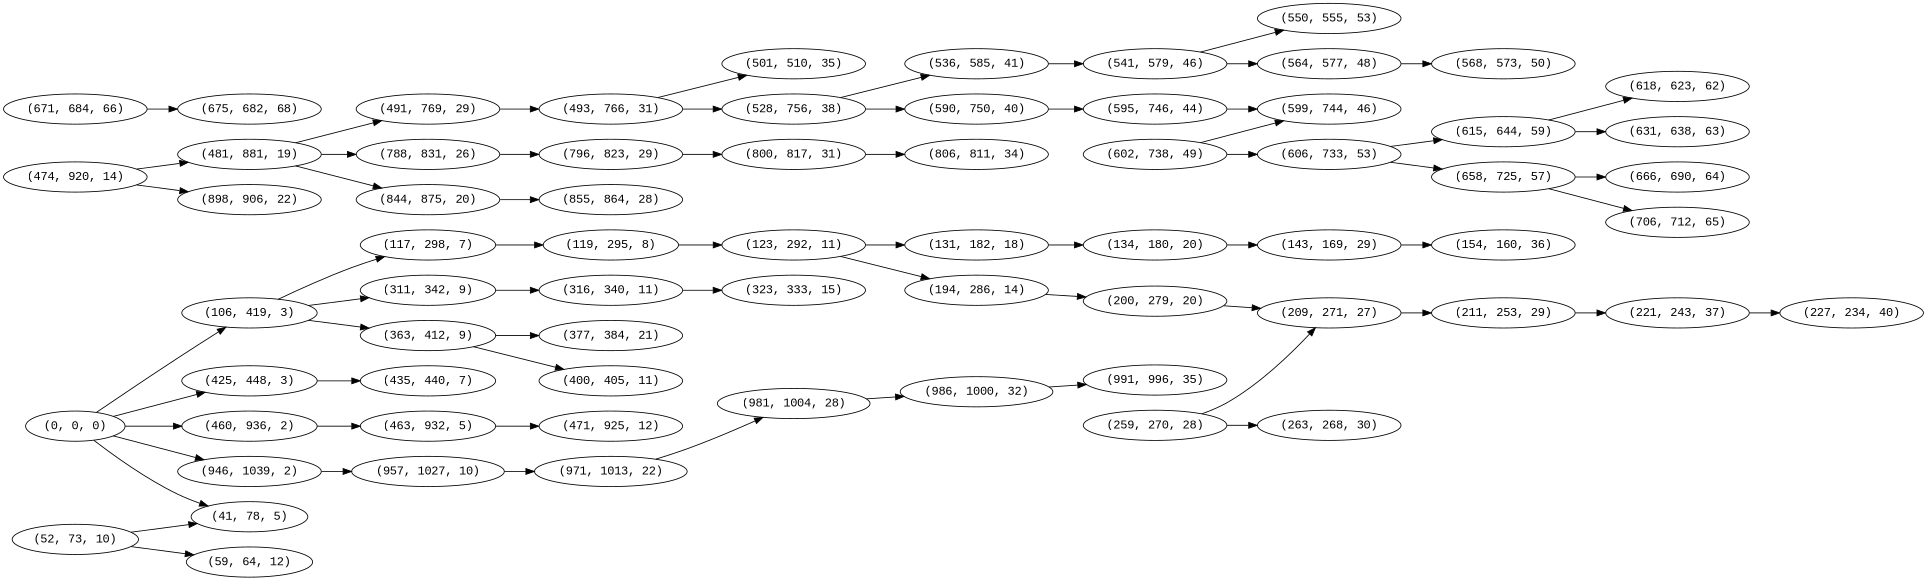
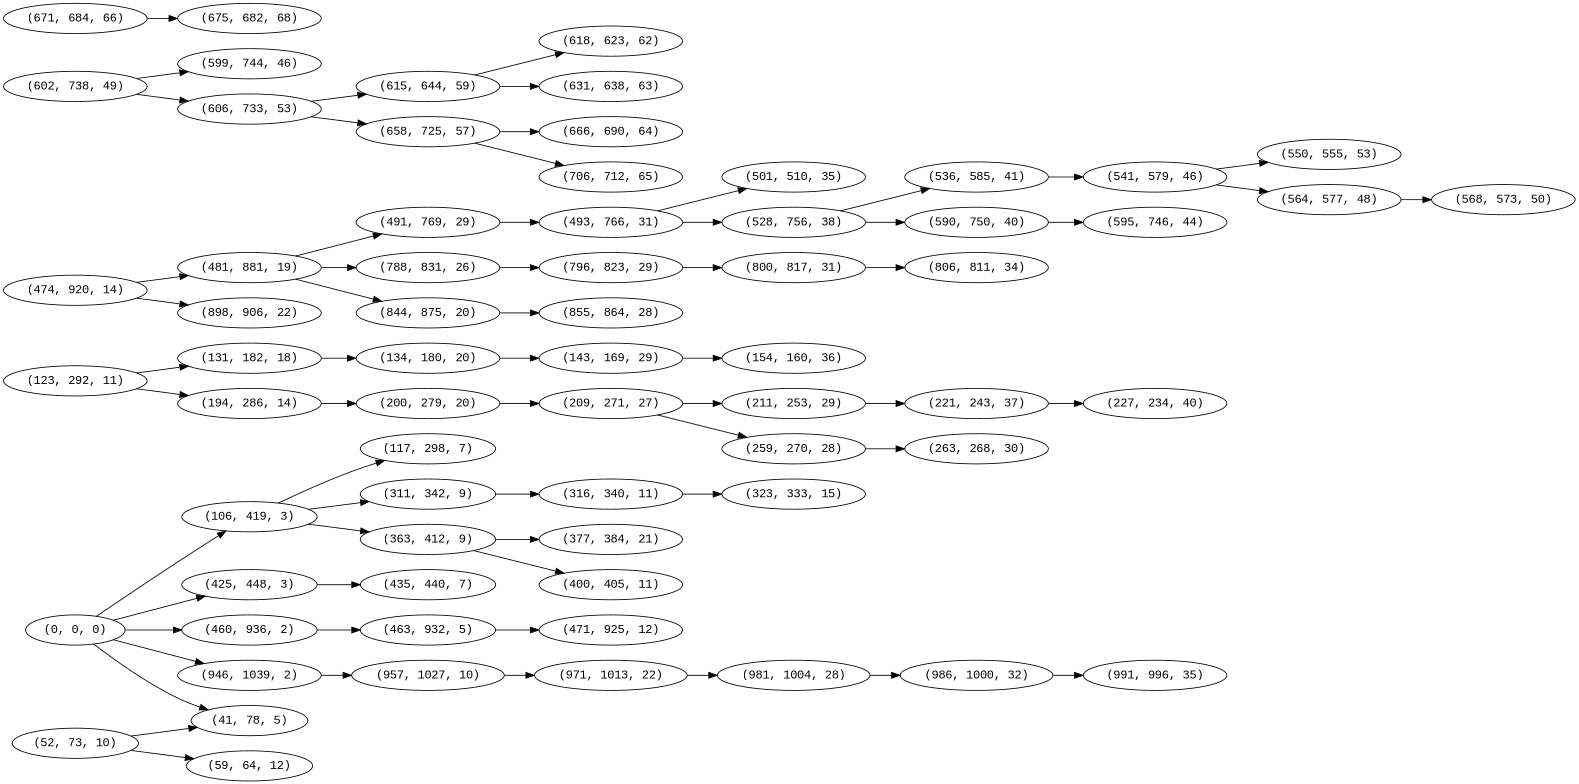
(1238, 109) -> none
(611, 245) -> none
(1260, 380) -> (698, 425)
